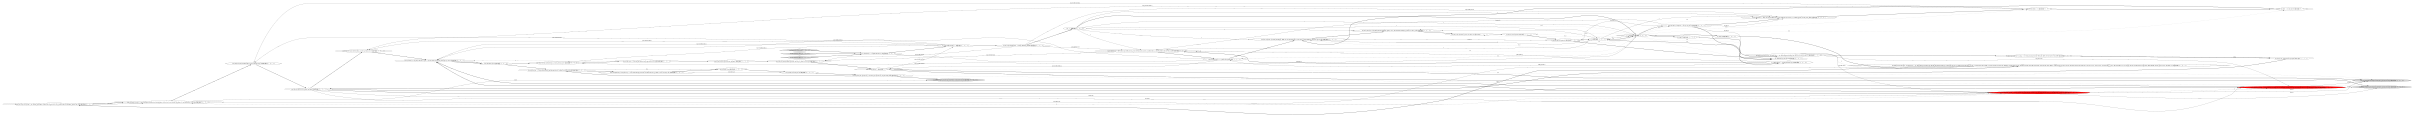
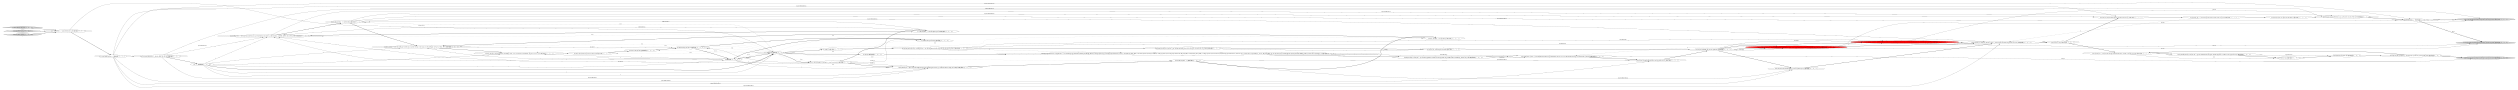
(920, 61) -> (1248, 4)
